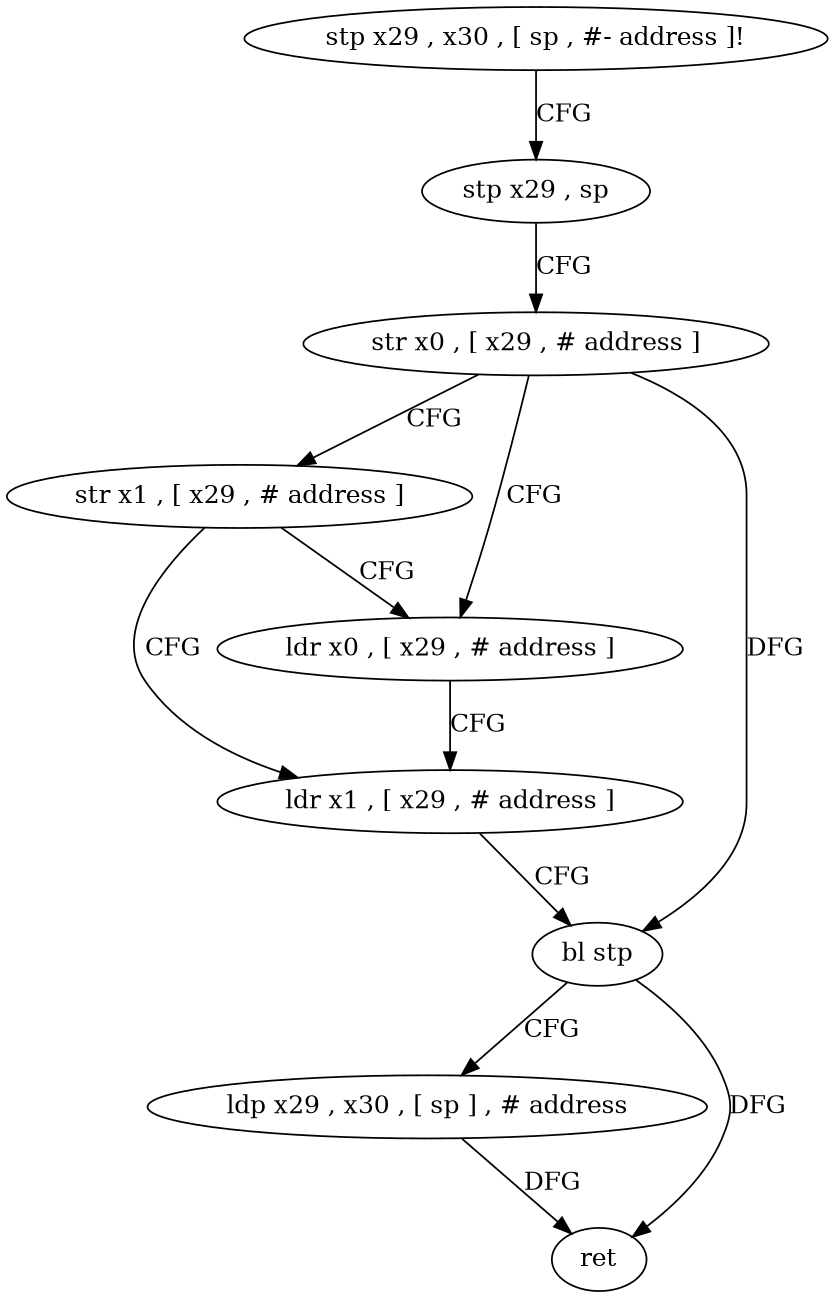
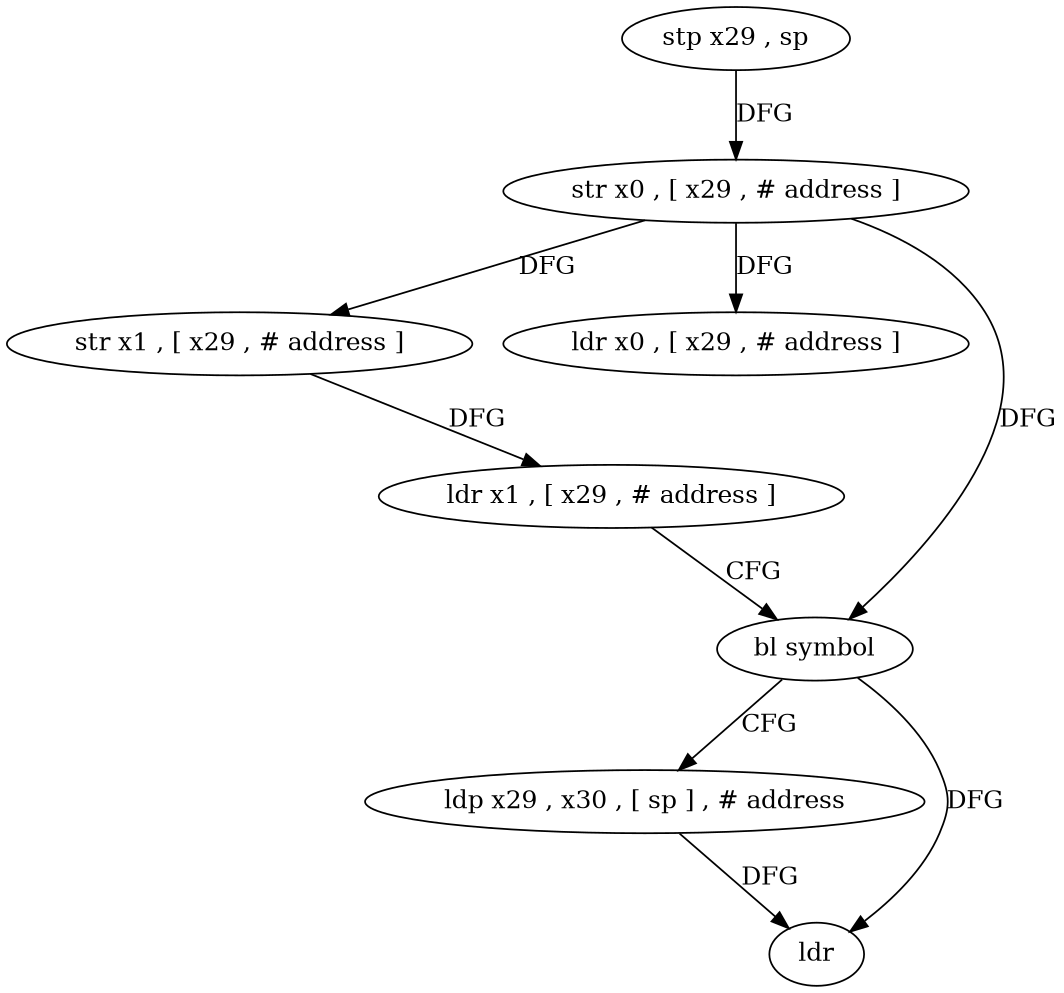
(536, 39) -> none
(564, 268) -> (765, 115)
(434, 420) -> (547, 268)
(534, 496) -> (765, 268)
(338, 568) -> none
(173, 649) -> (477, 420)
(450, 717) -> none
(597, 954) -> (815, 649)
(599, 1259) -> (817, 954)
